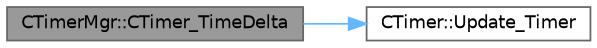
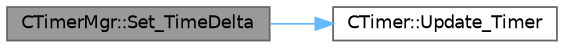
(155, 24) -> (138, 24)
